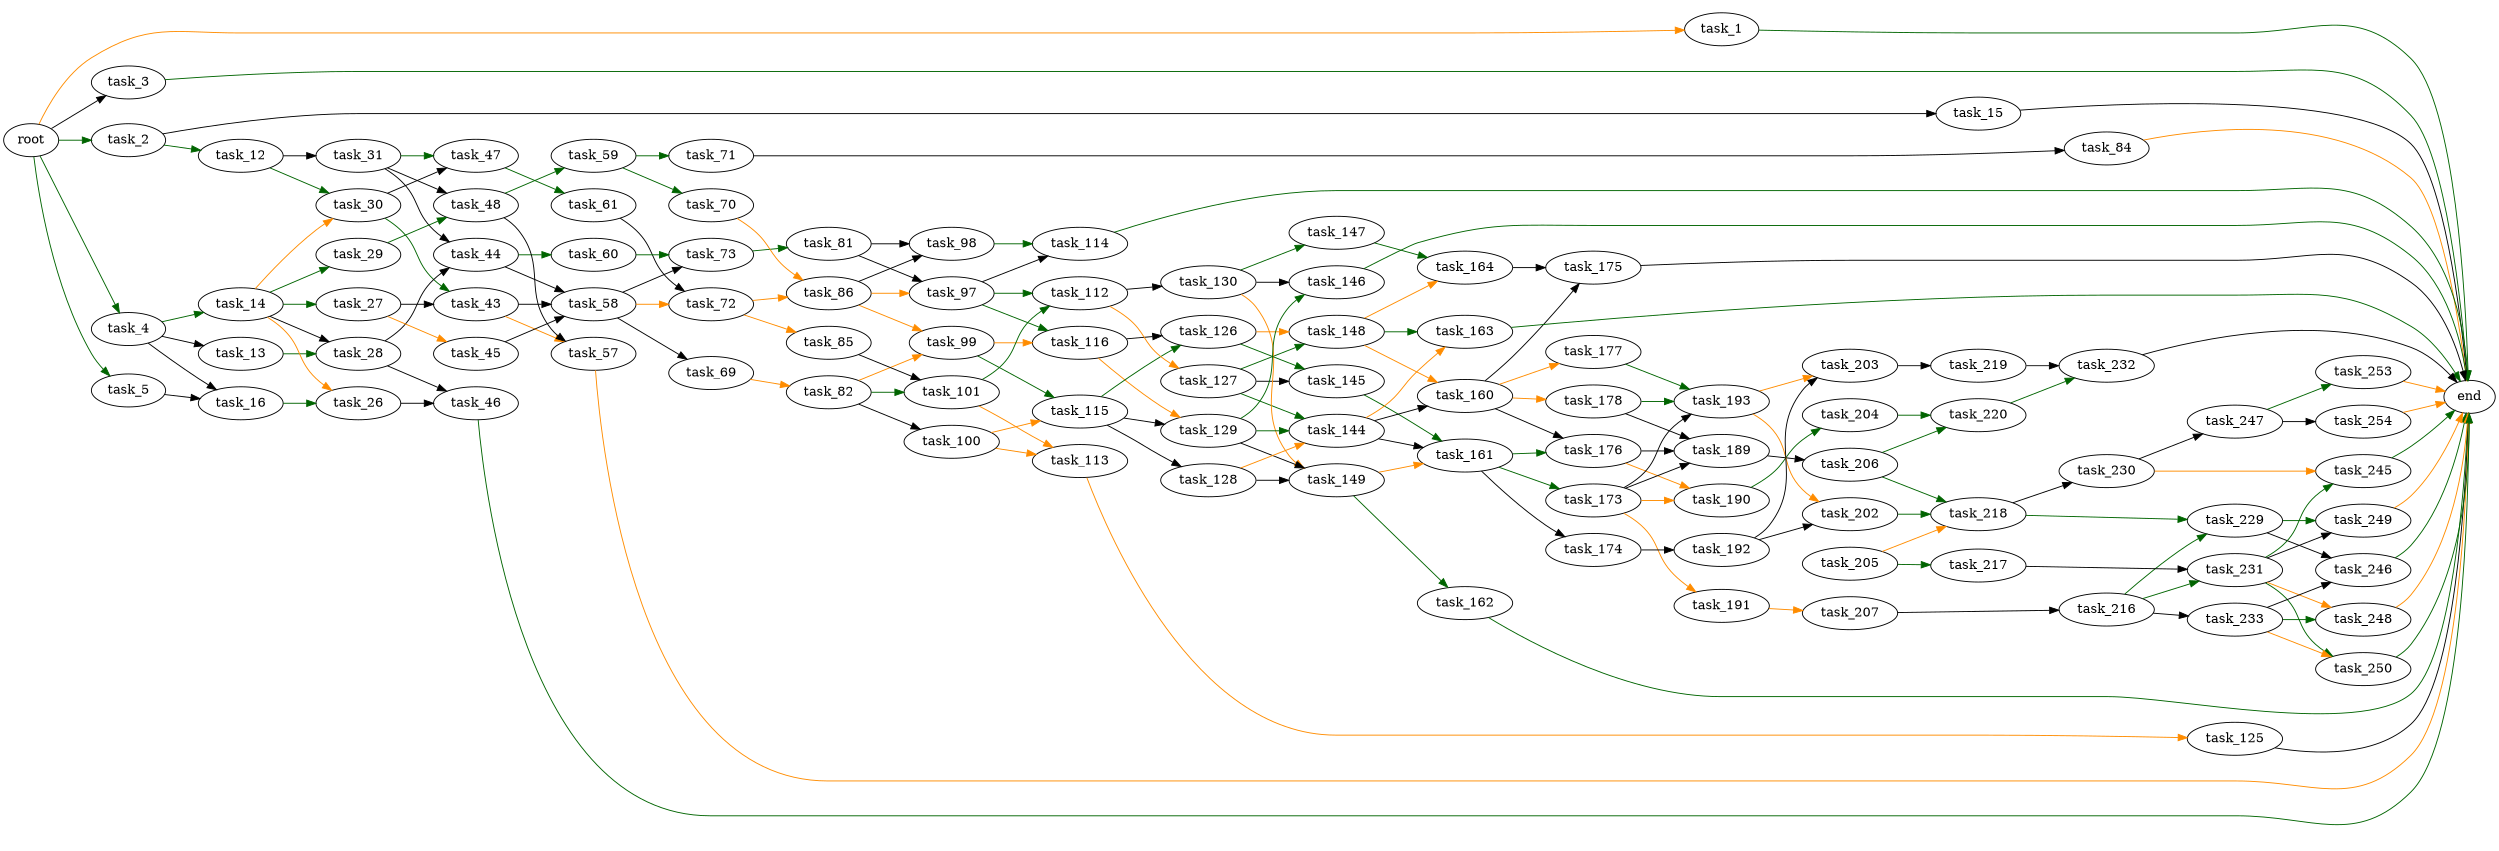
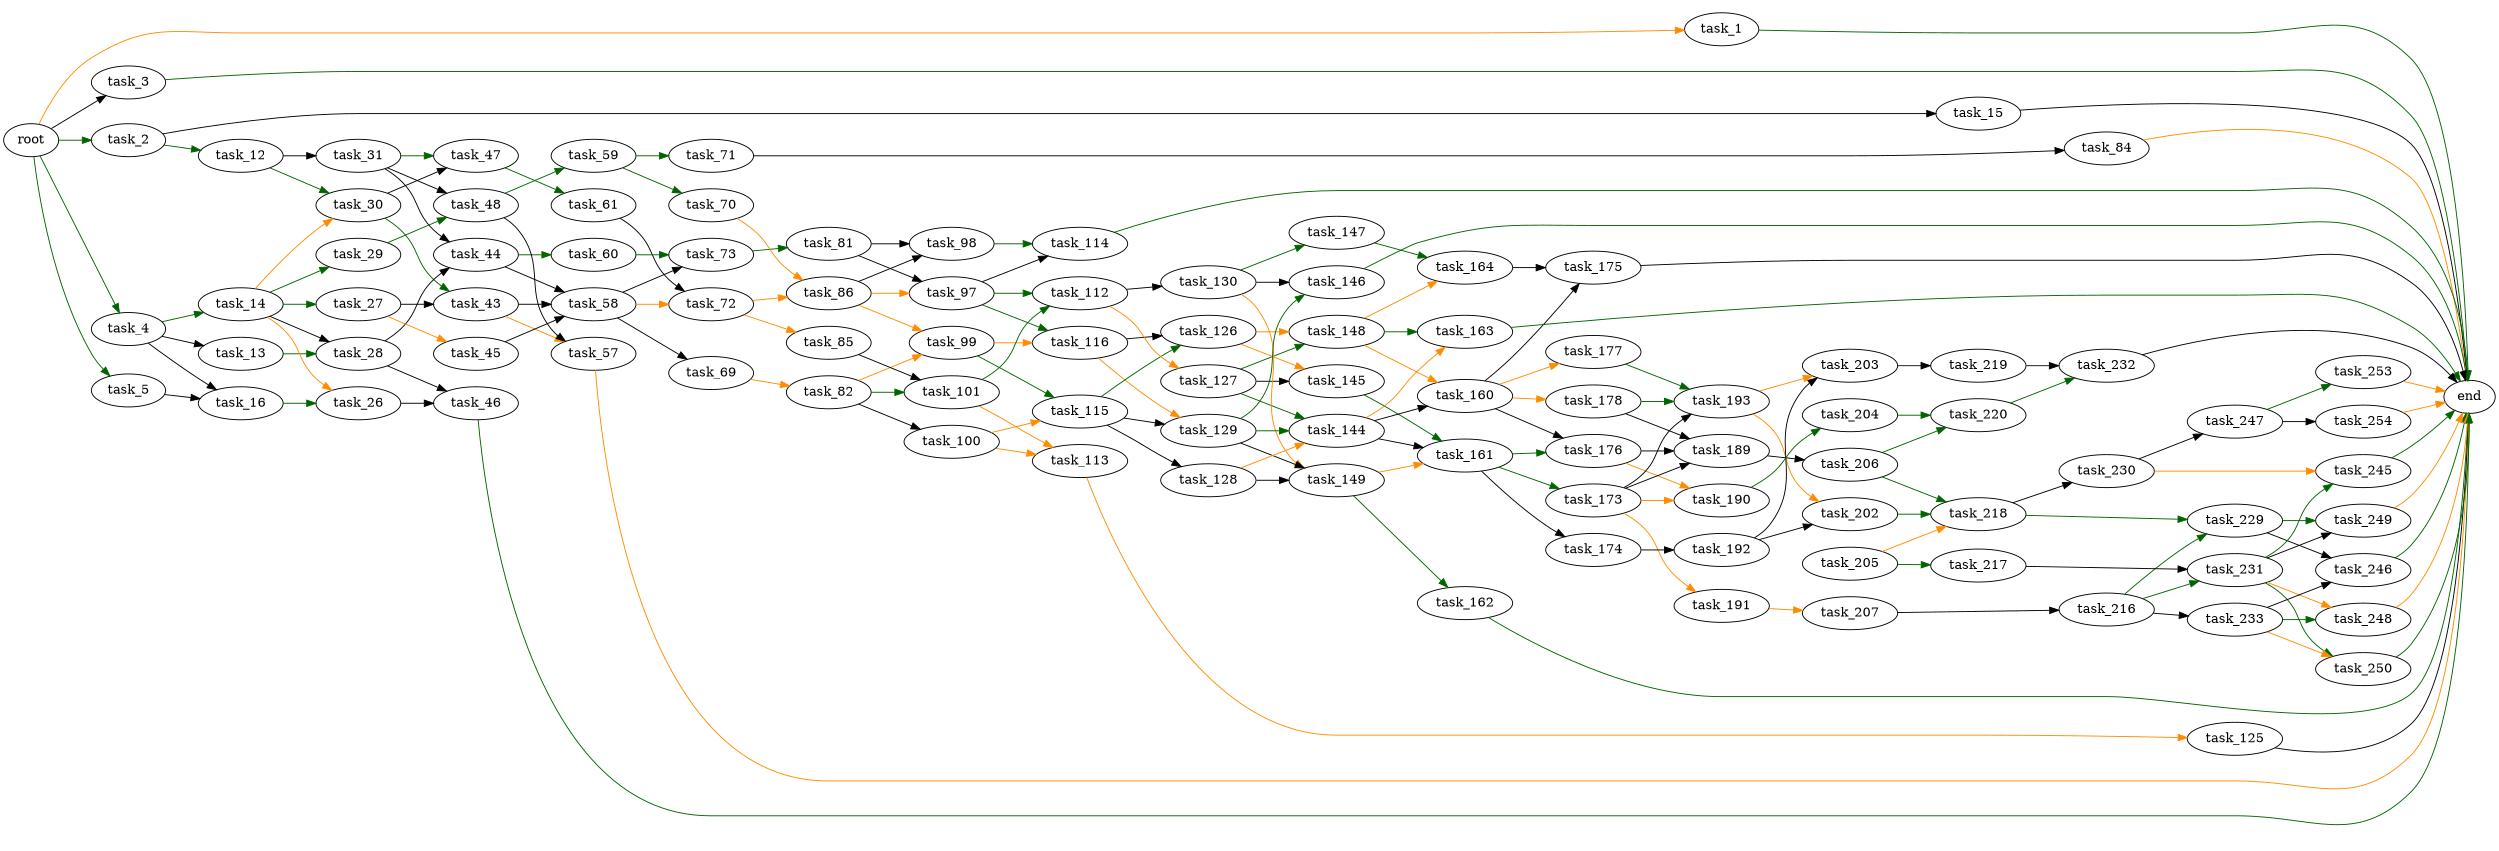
(1264, 353) -> (1264, 353)
